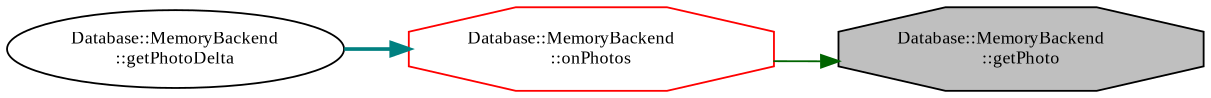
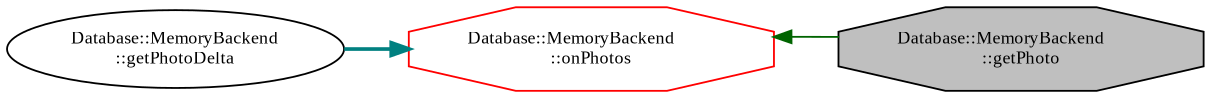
(797, 61) -> (815, 37)
